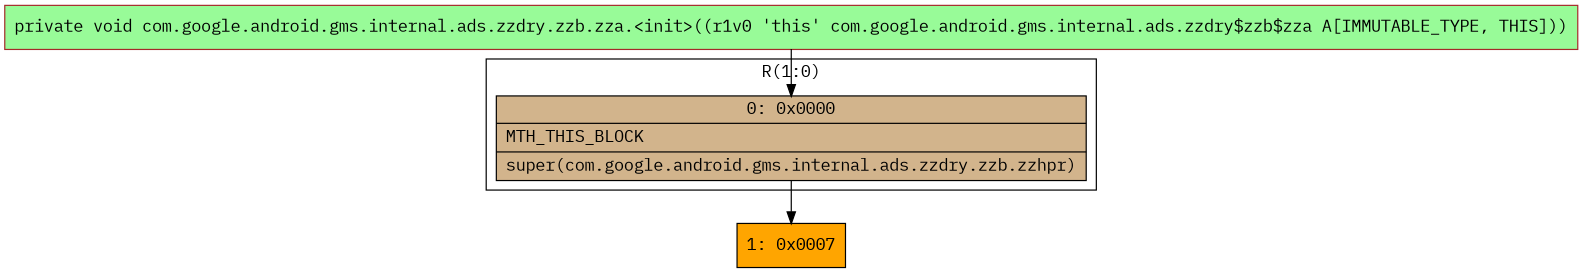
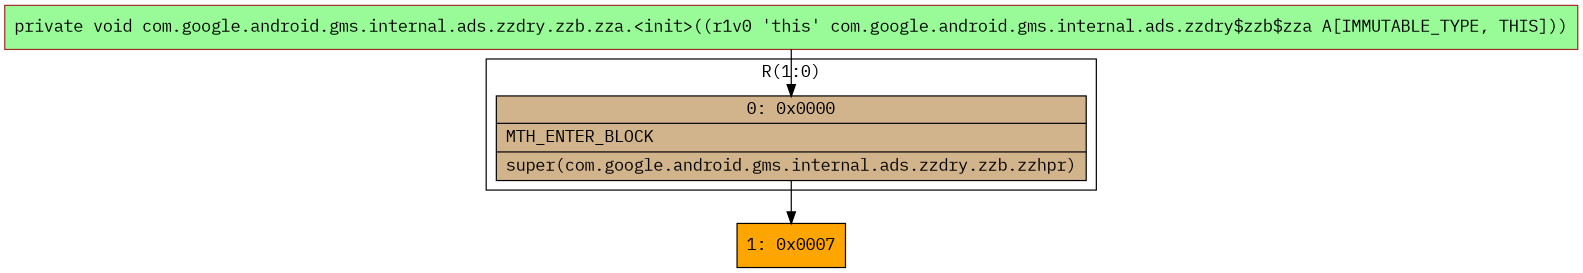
(575, 137) -> (580, 137)
